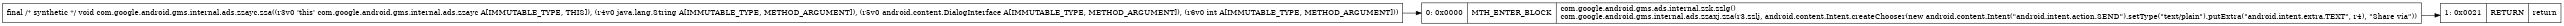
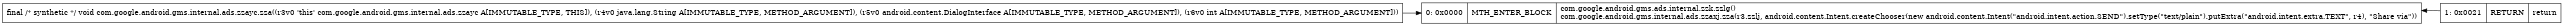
(2428, 15) -> (2433, 11)
